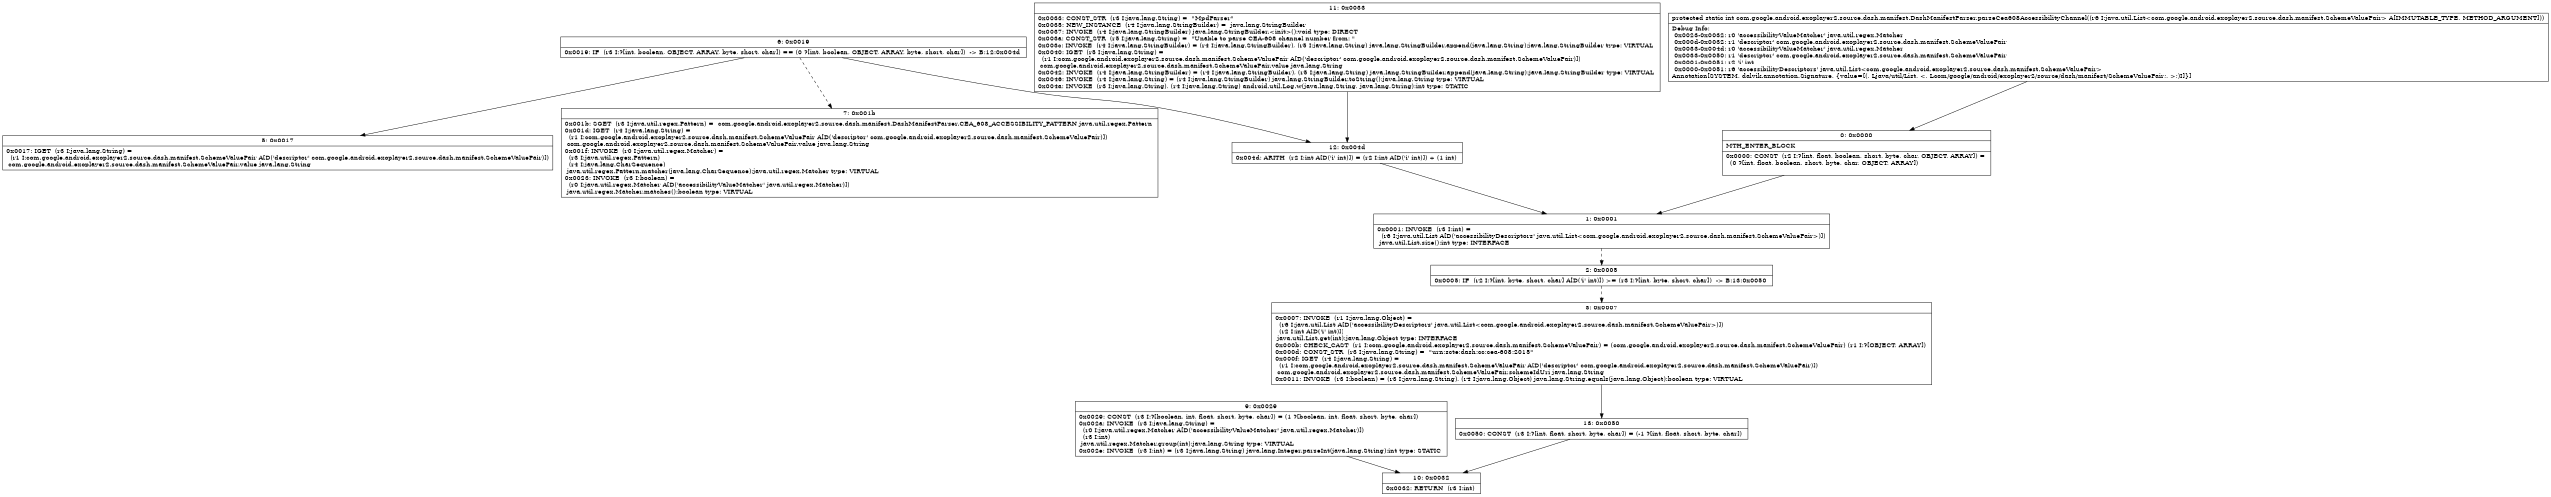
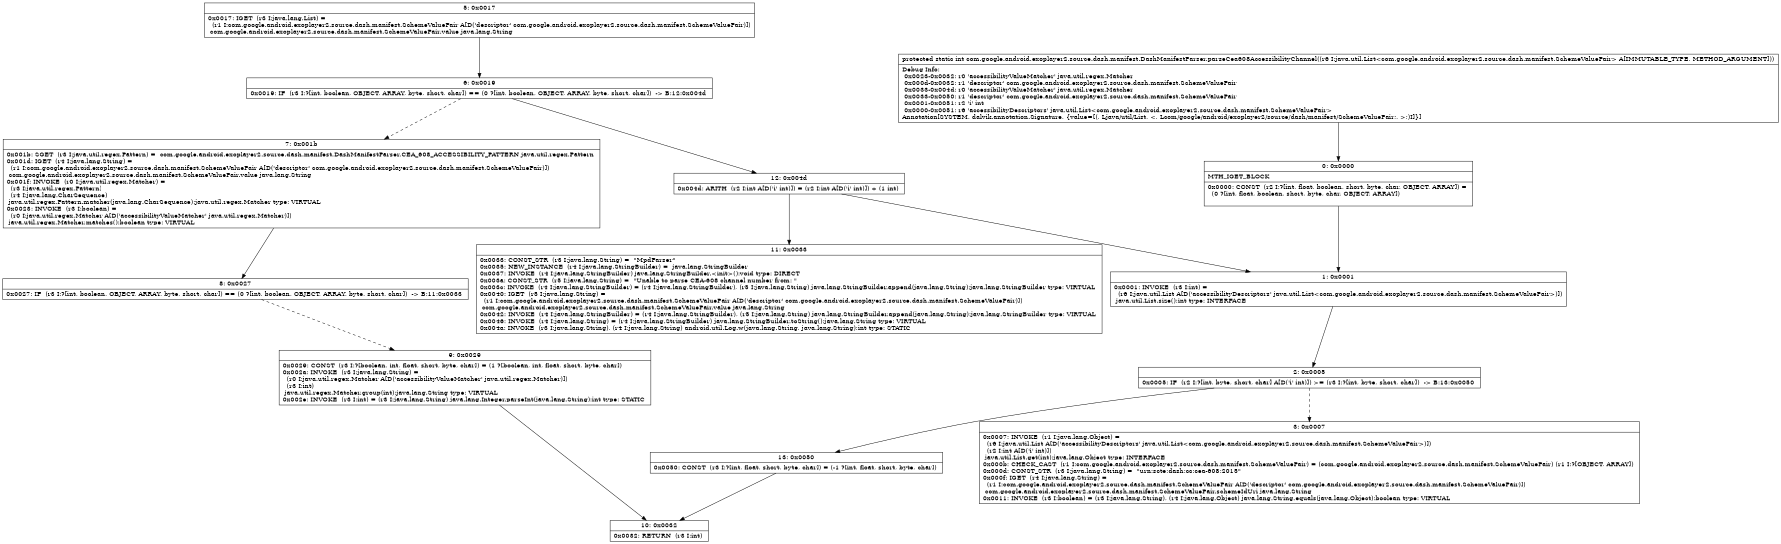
(555, 96) -> (479, 55)
(1347, 115) -> (789, 217)
(1761, 146) -> (1239, 177)
(70, 151) -> (268, 18)
(1602, 254) -> (1324, 335)
none -> (235, 289)
(1602, 399) -> (1026, 413)
